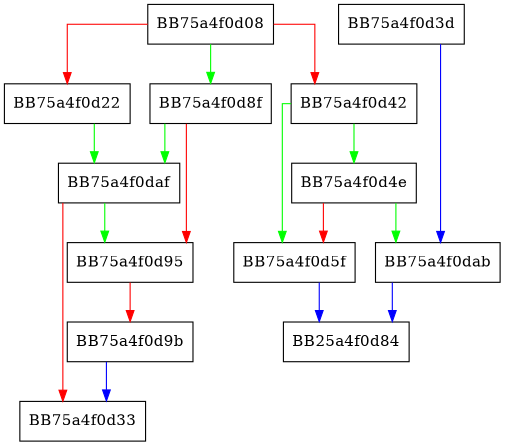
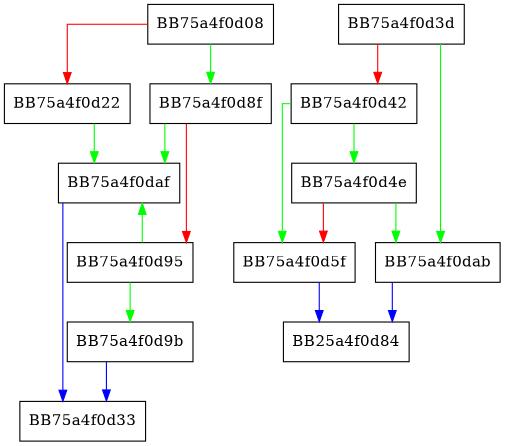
(315, 28) -> (378, 58)
(441, 138) -> (441, 138)
(105, 217) -> (142, 228)
(63, 297) -> (63, 297)
(130, 297) -> (130, 297)
